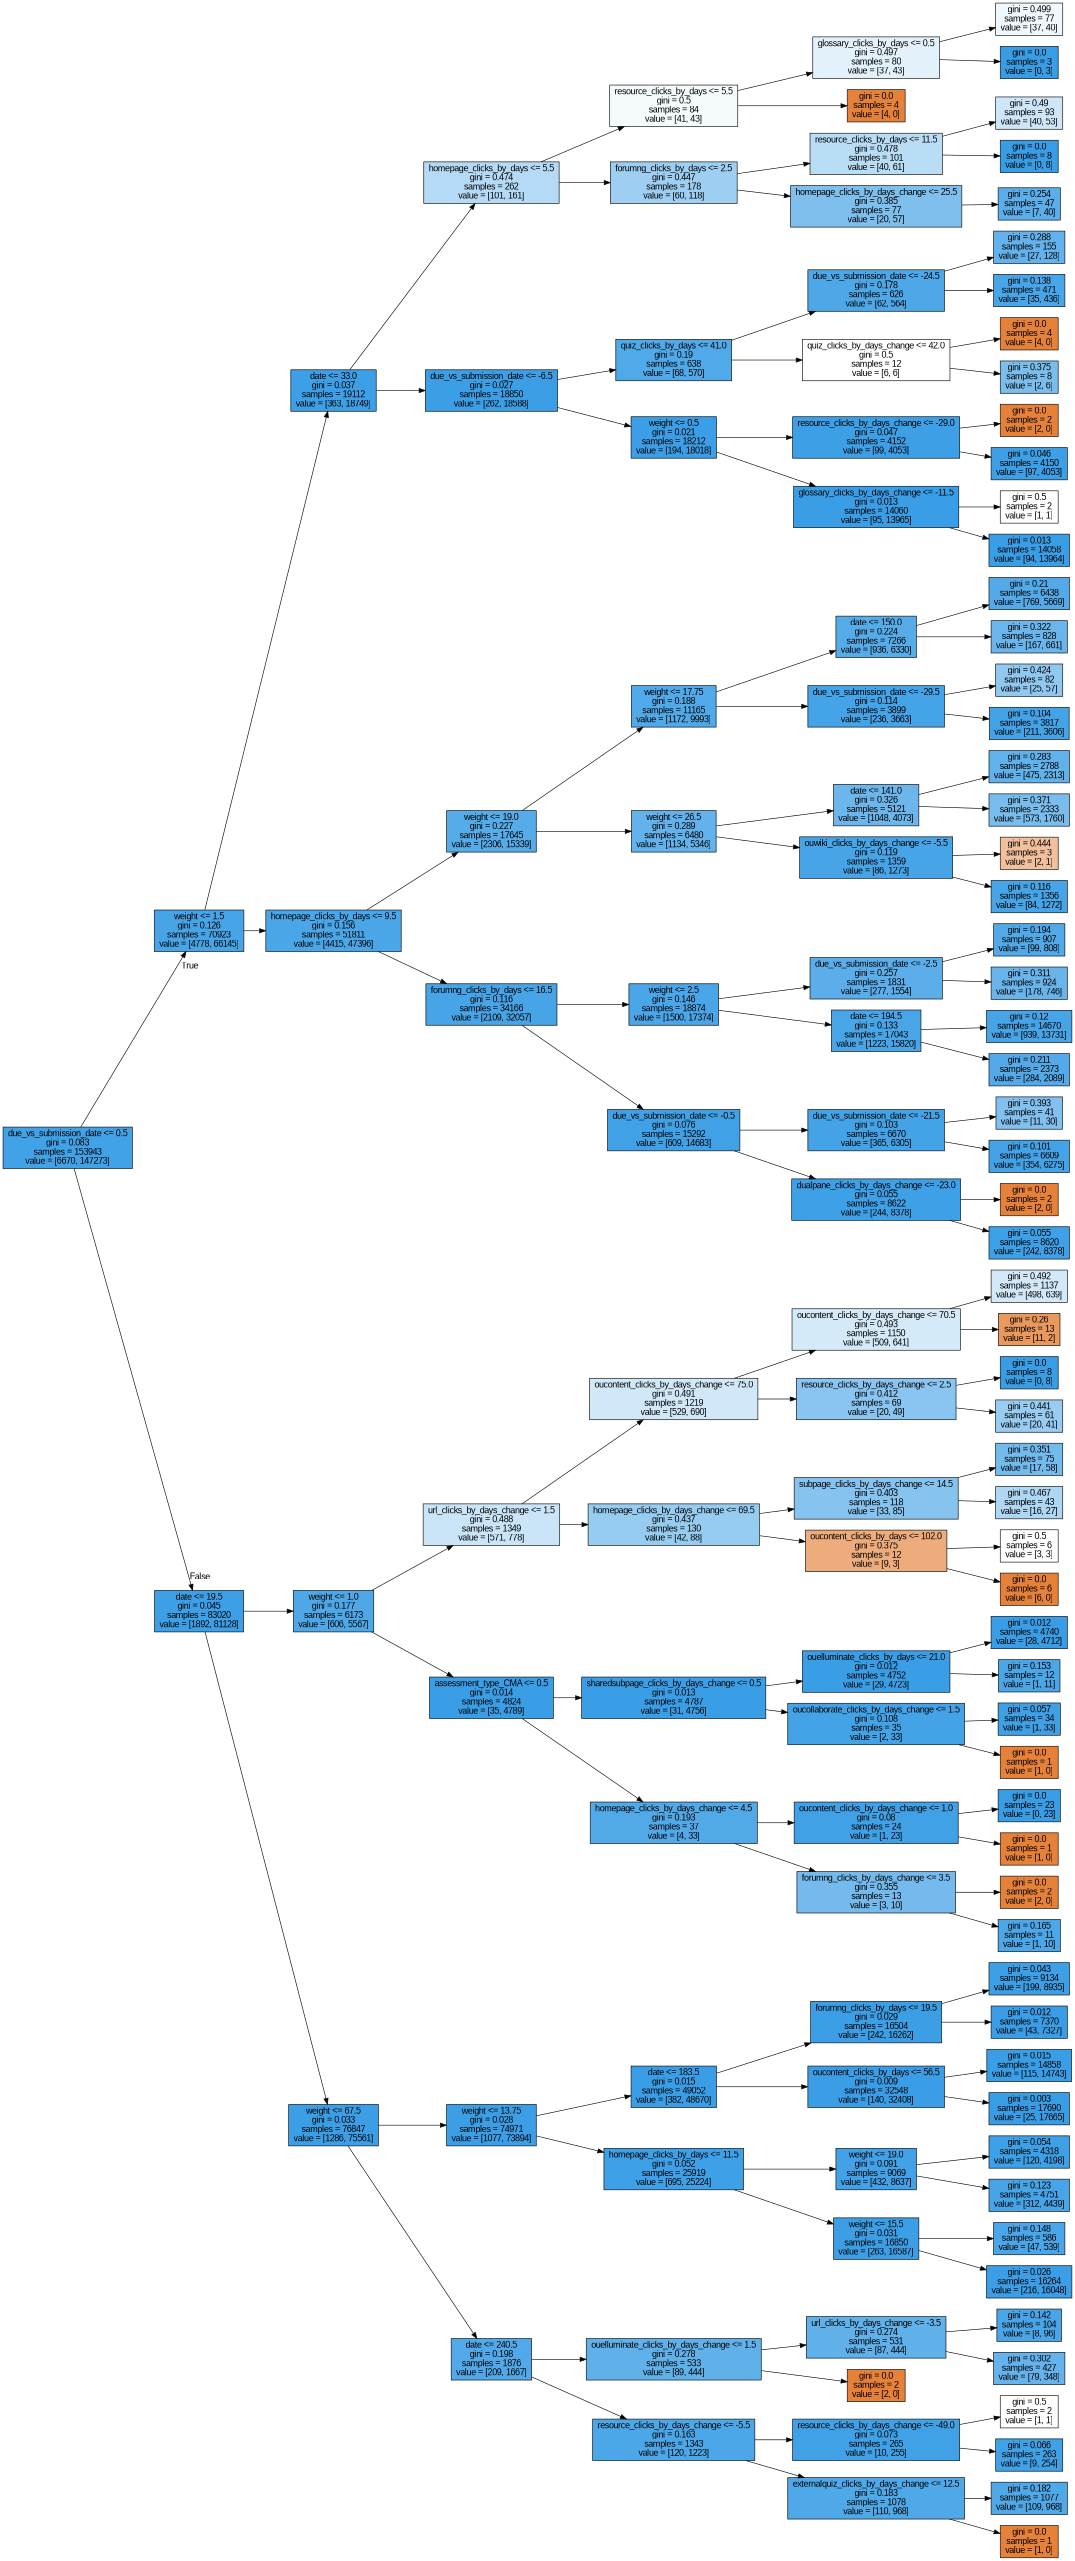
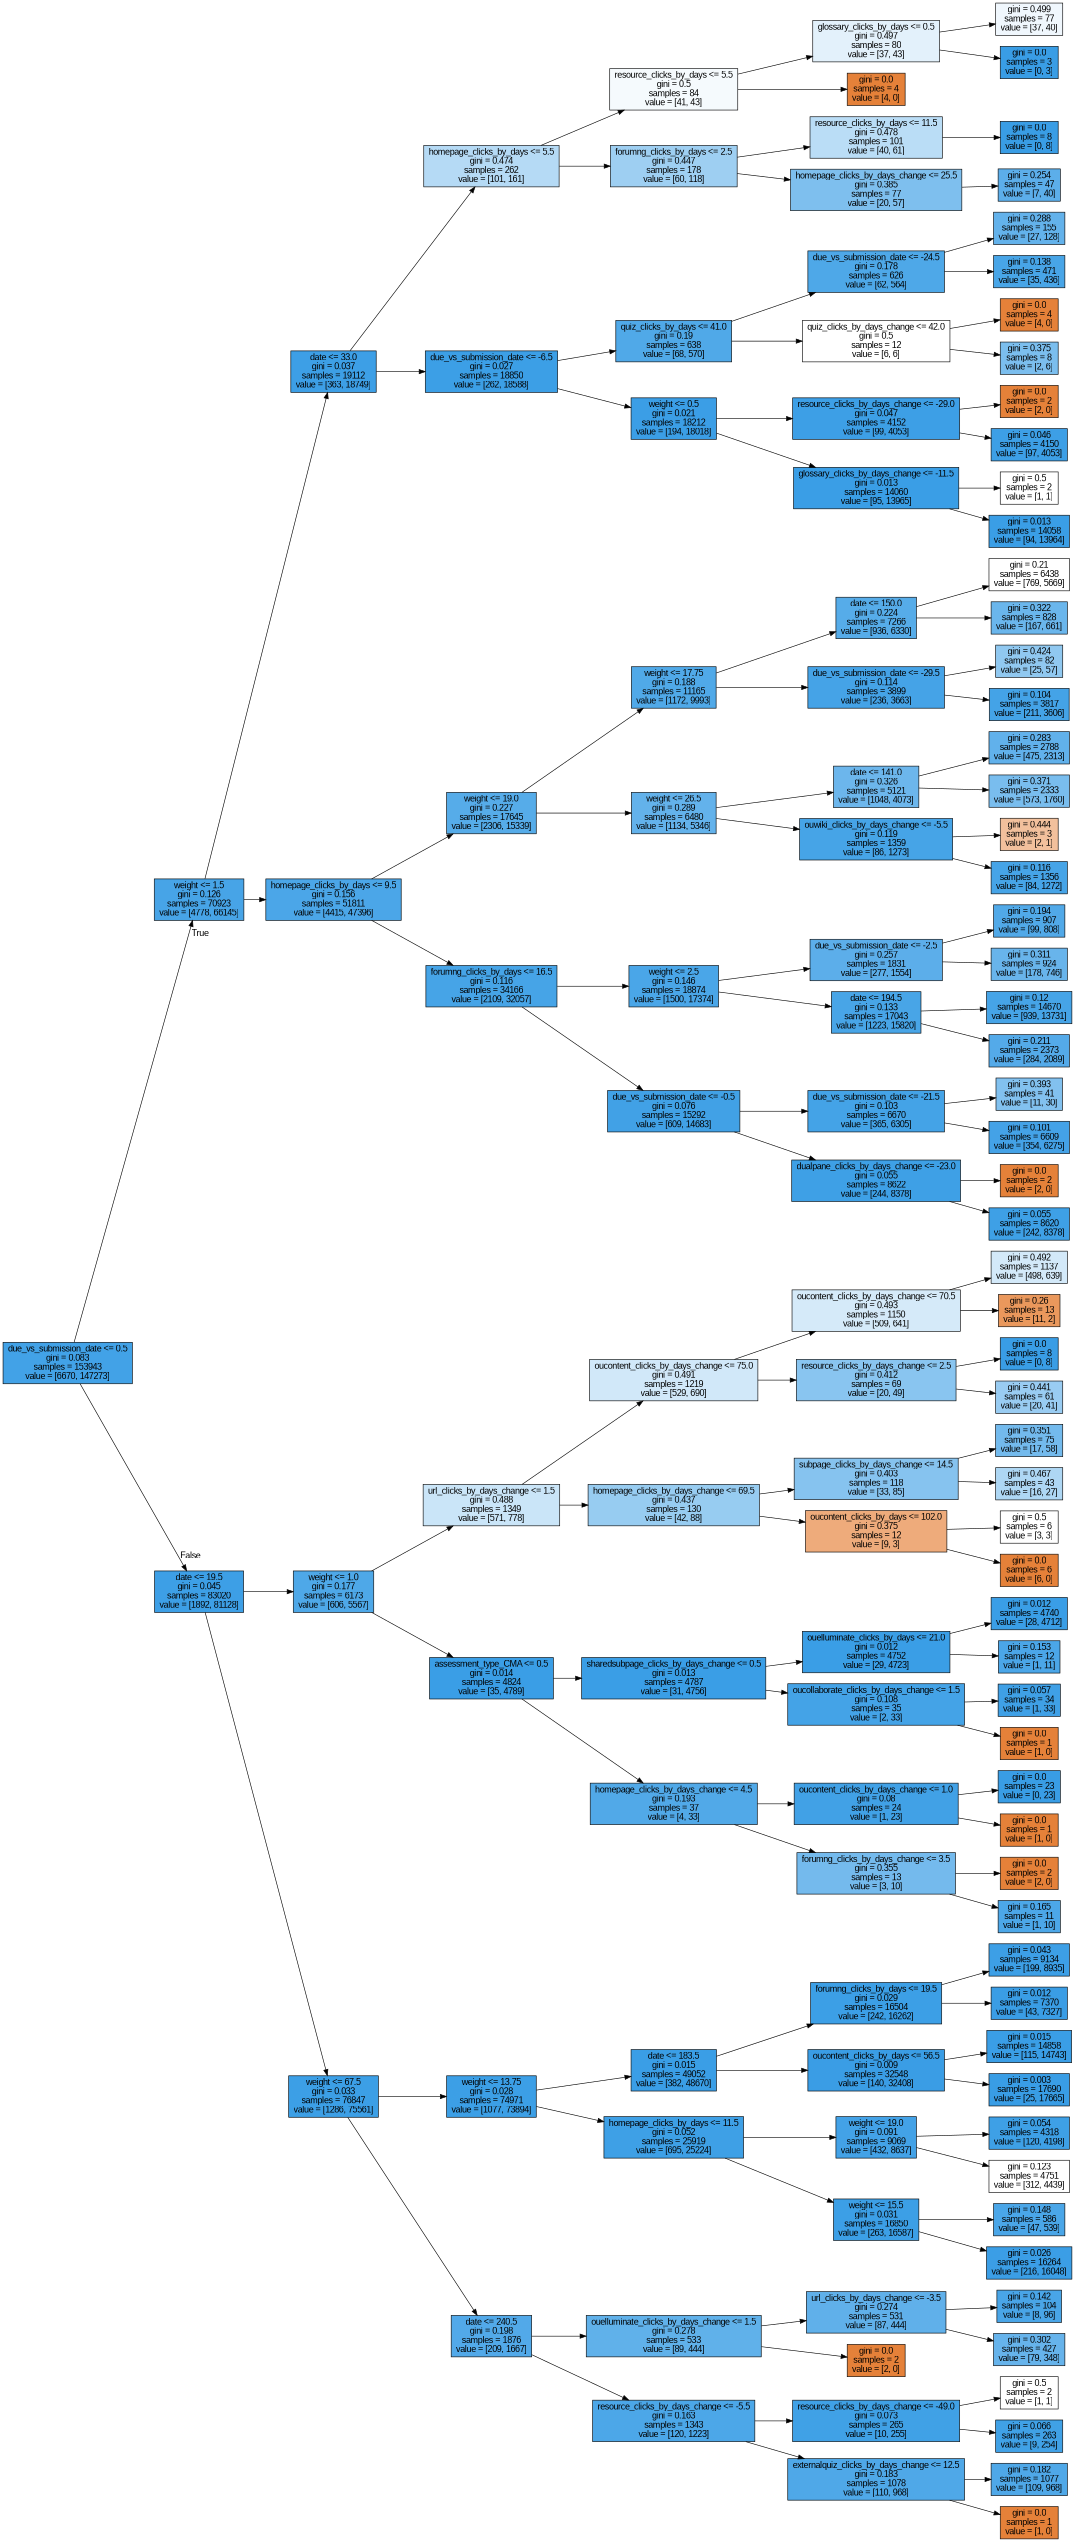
(1029, 113) -> none
(1029, 594) -> (1029, 575)
(1029, 2195) -> (1029, 2176)
